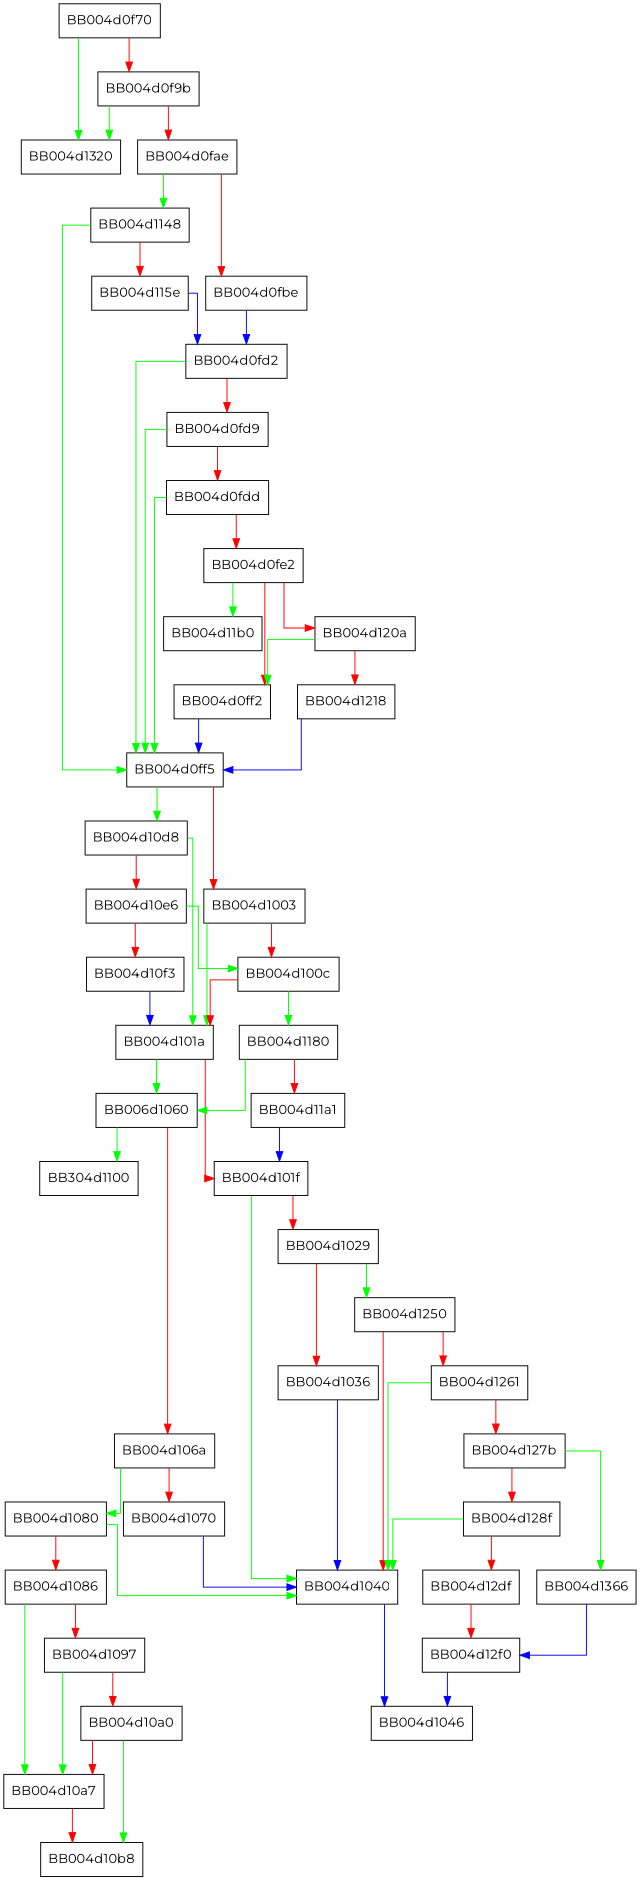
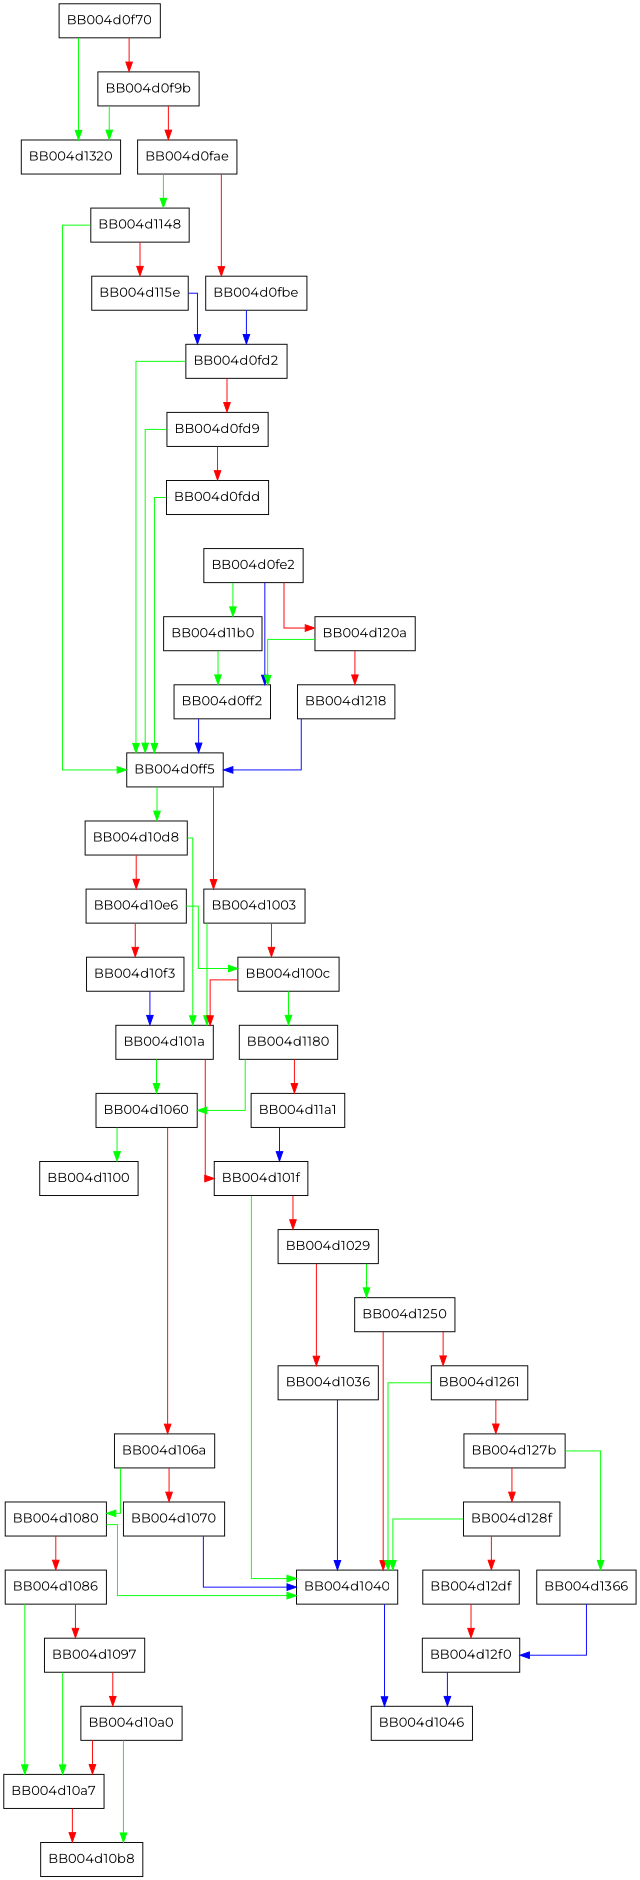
(236, 527) -> none
(265, 629) -> (265, 629)
none -> (218, 663)
(147, 1110) -> (147, 1110)
(89, 1179) -> (89, 1179)
